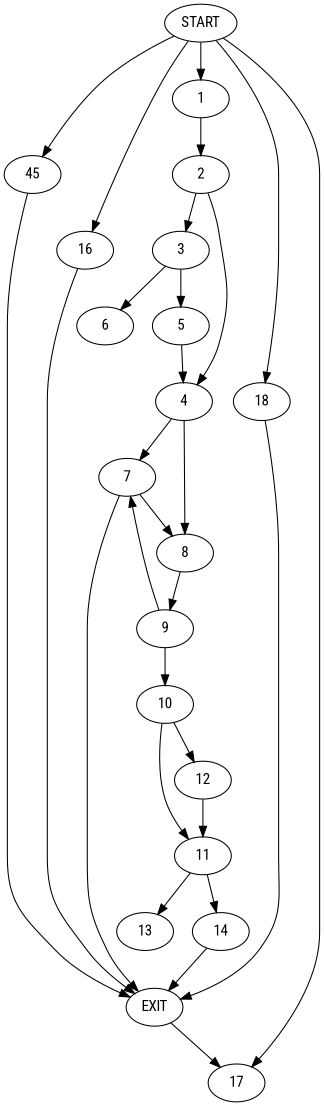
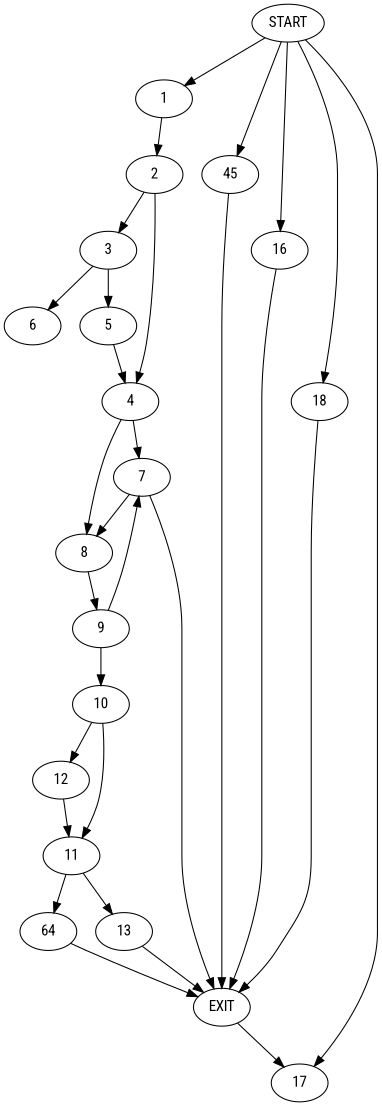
(221, 932) -> (48, 932)
none -> (169, 966)
